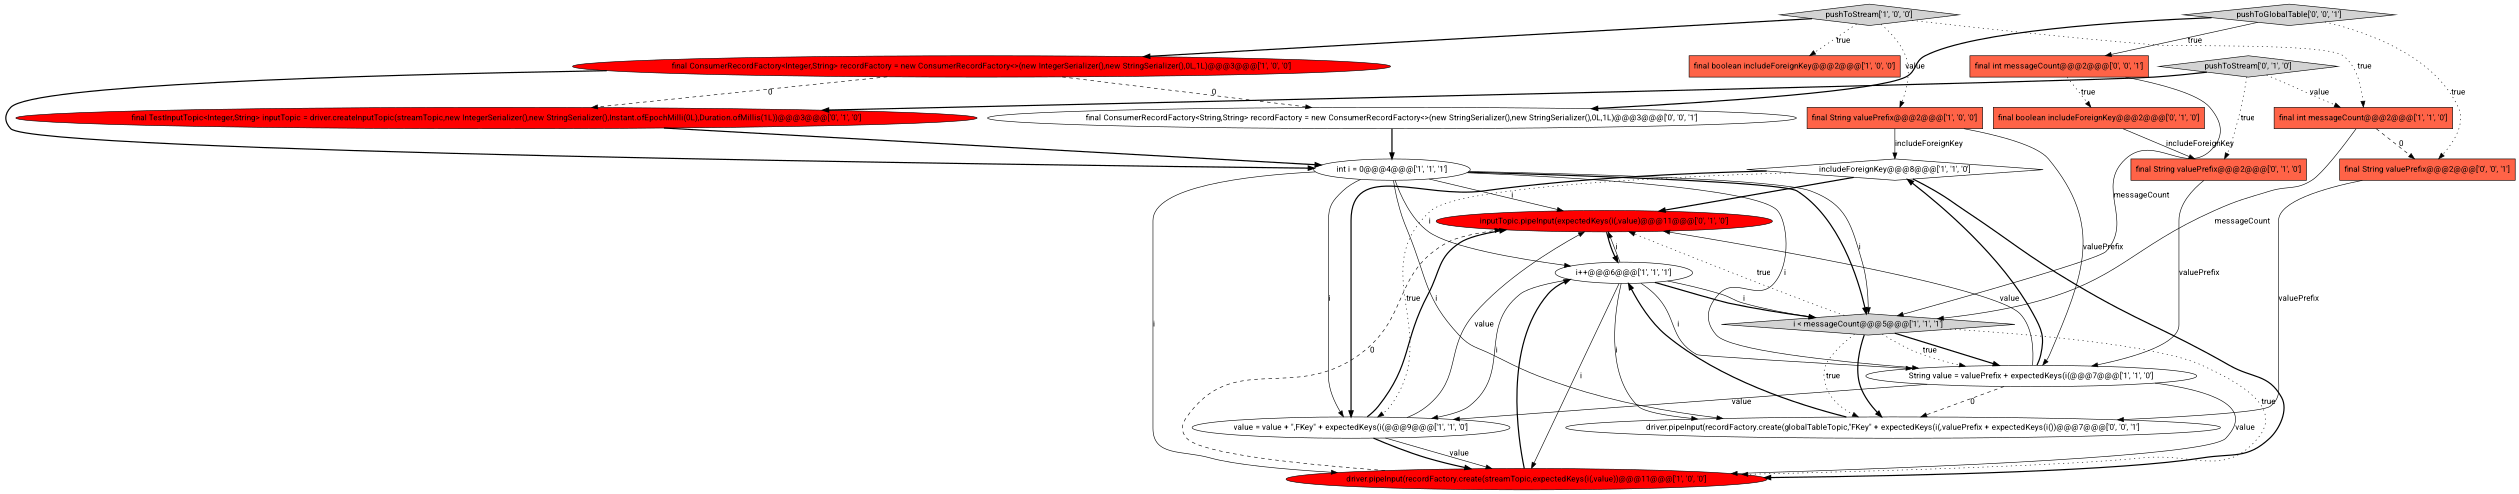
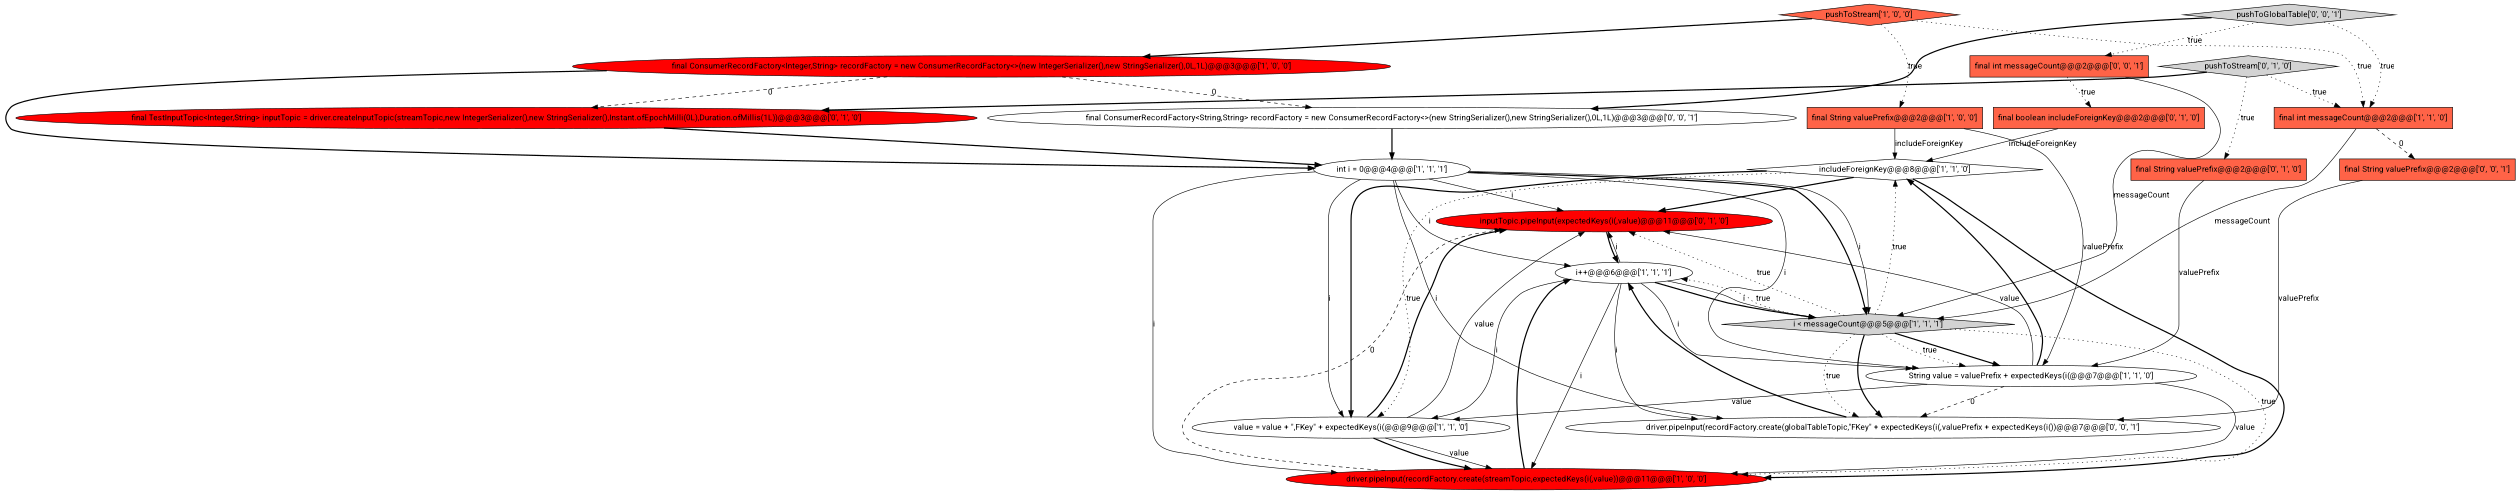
(1869, 15) -> (1869, 15)
(2185, 38) -> (2185, 38)
(2423, 65) -> (2372, 50)
(1795, 66) -> none
(1915, 66) -> (1915, 66)
(2320, 92) -> (2320, 92)
(2156, 143) -> (1995, 144)
none -> (1892, 251)
none -> (1749, 299)
